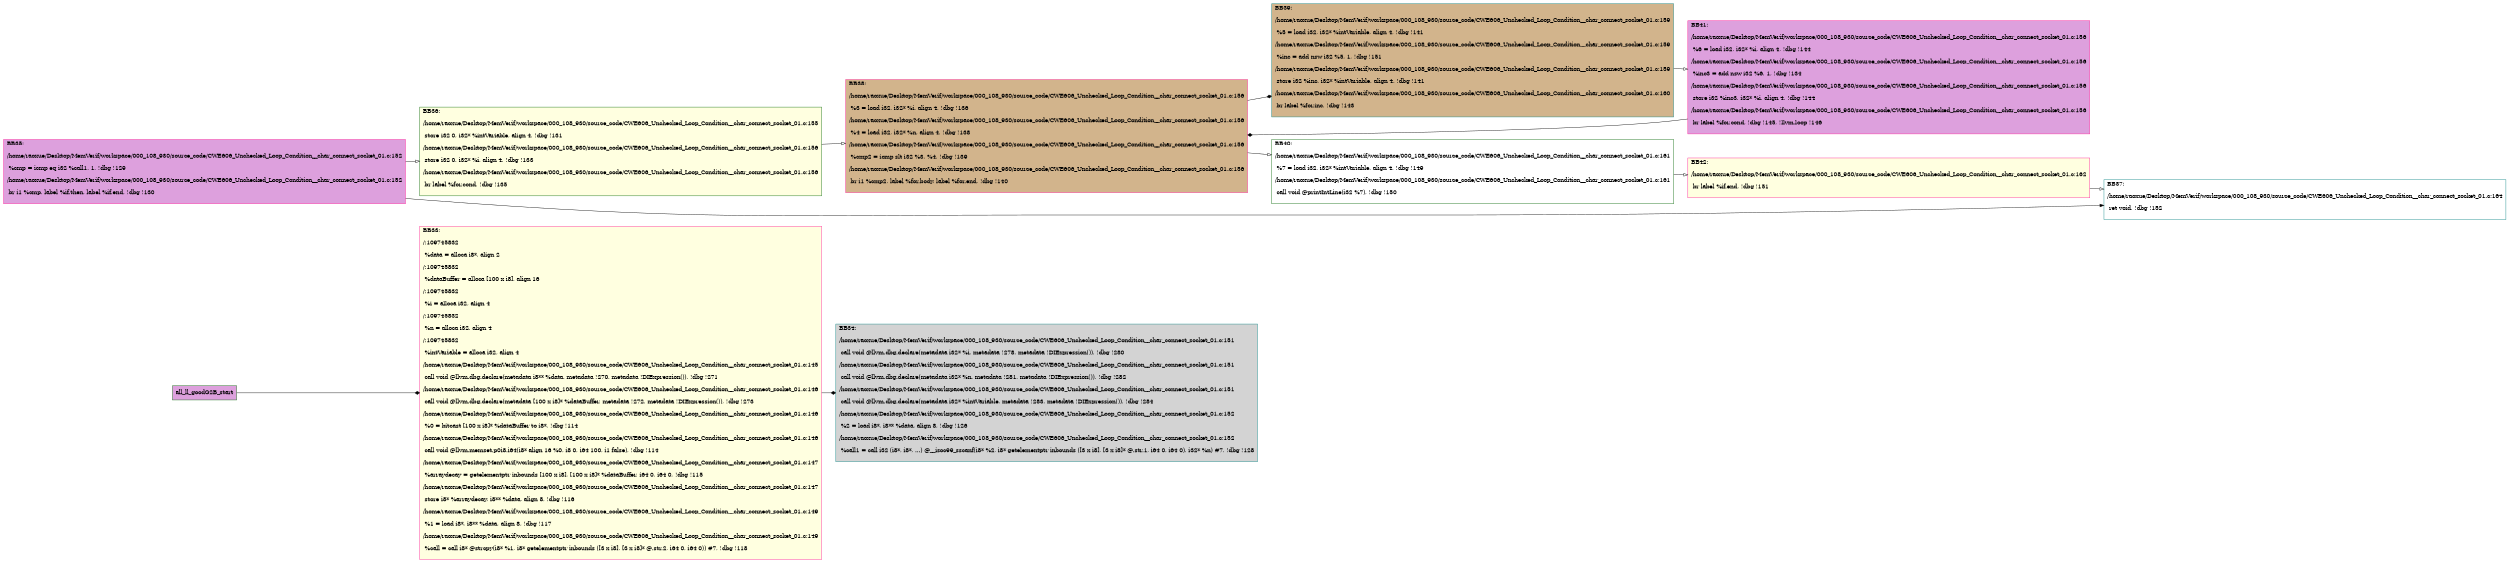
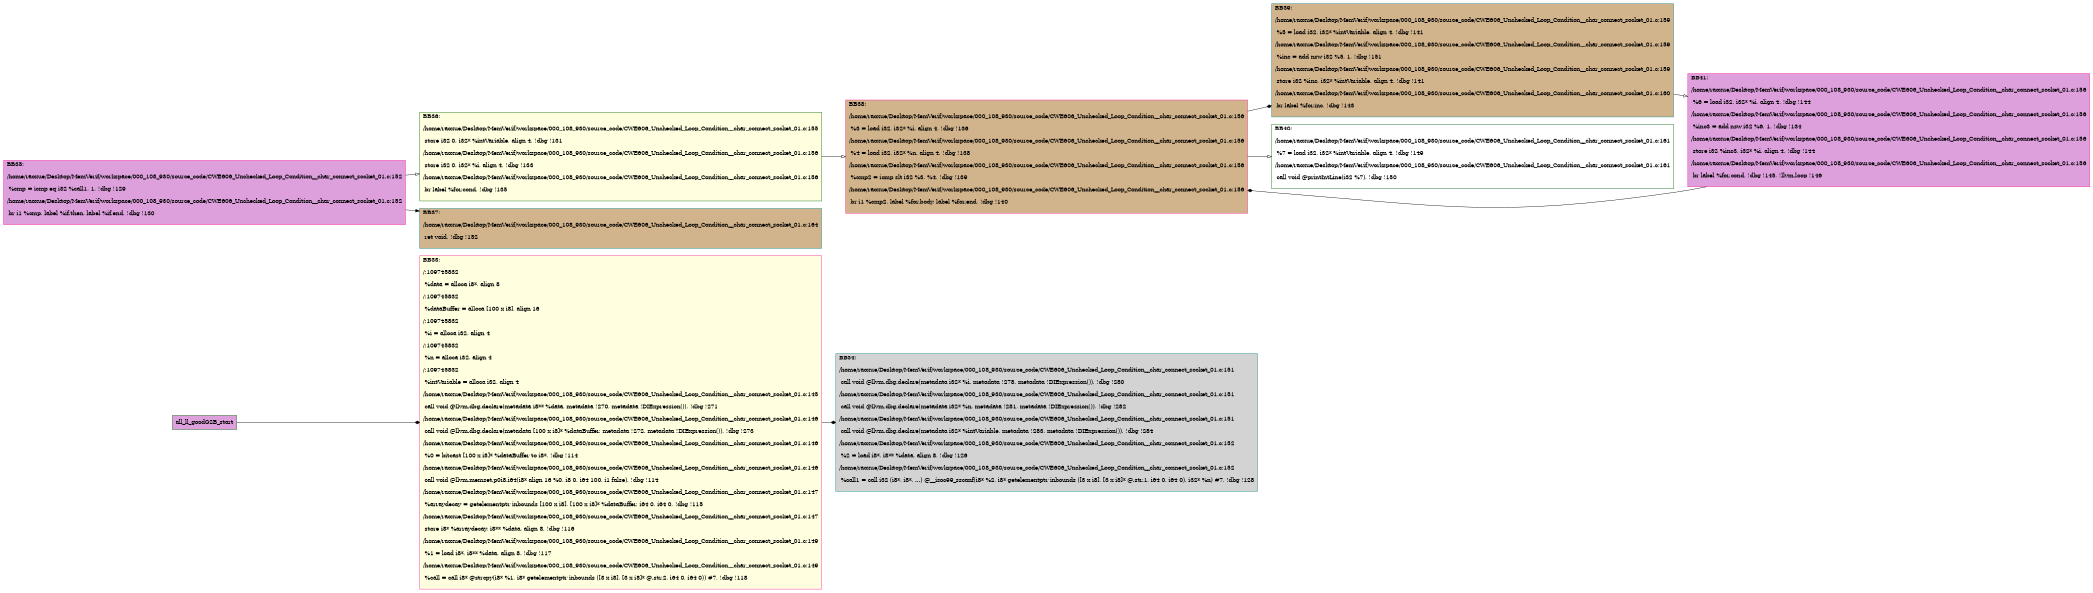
(1889, 178) -> none
(2305, 200) -> (621, 228)
(461, 255) -> (461, 285)
